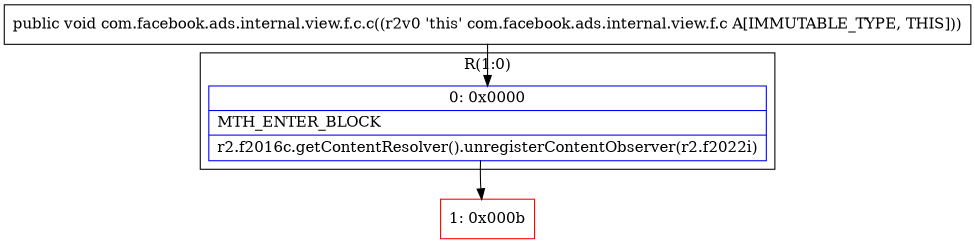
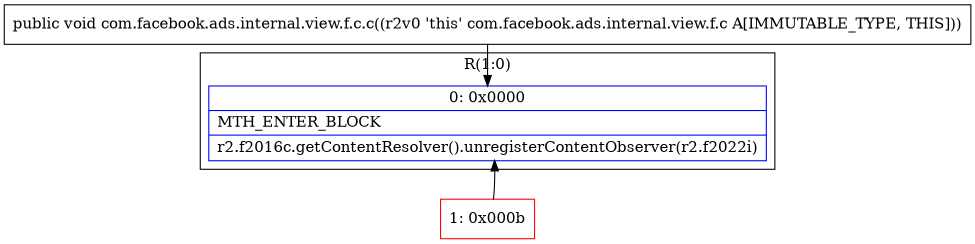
(480, 176) -> (494, 185)
